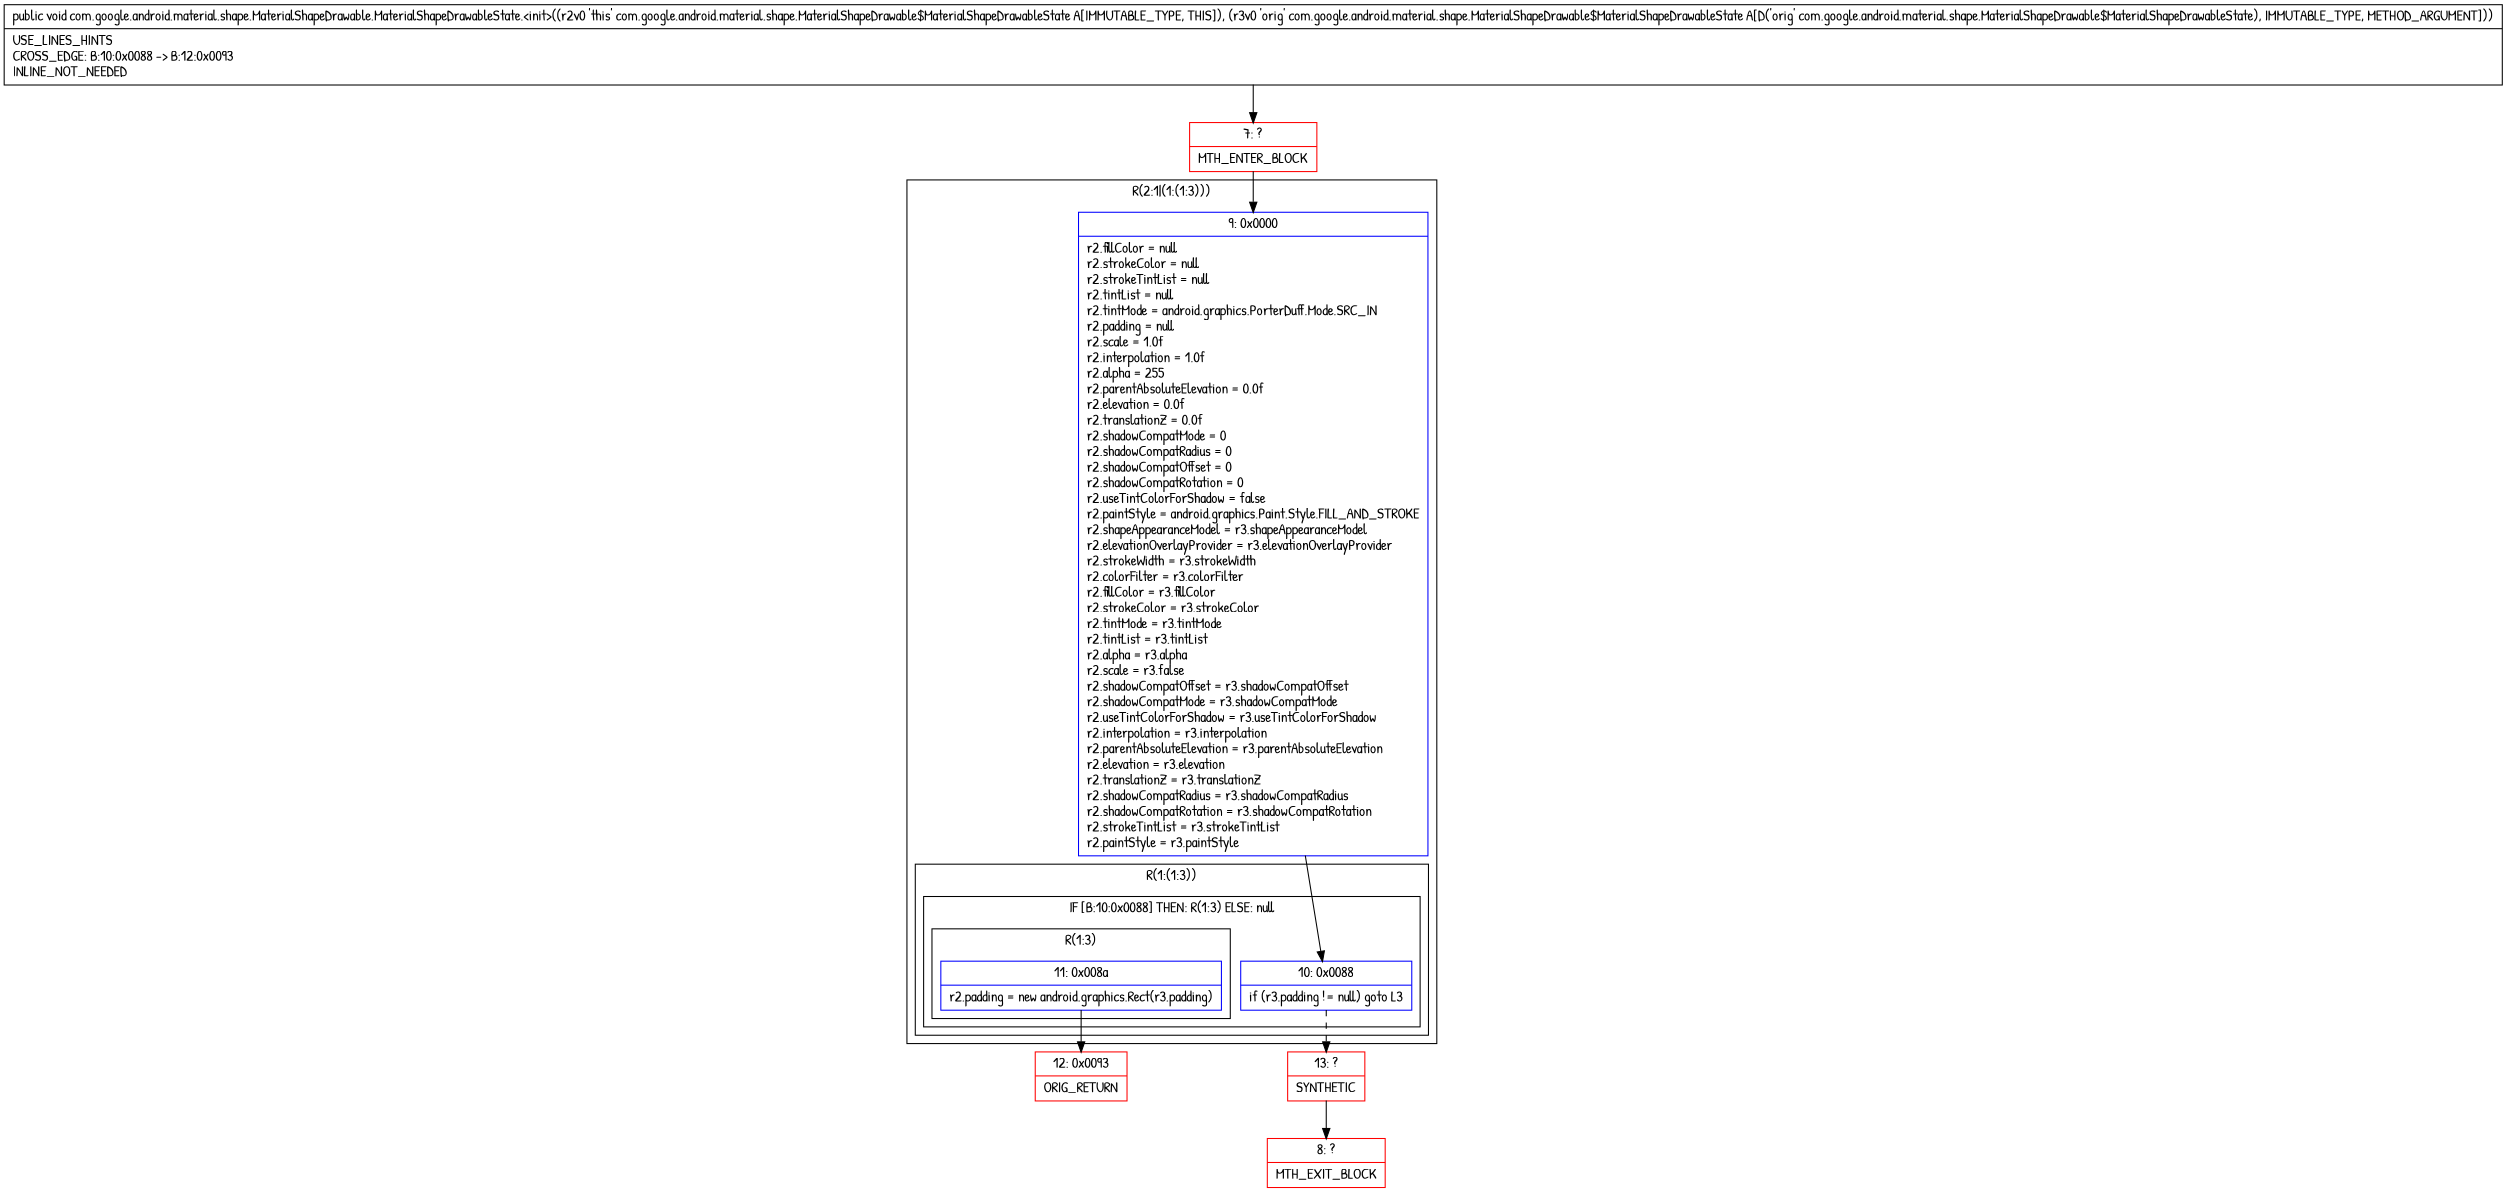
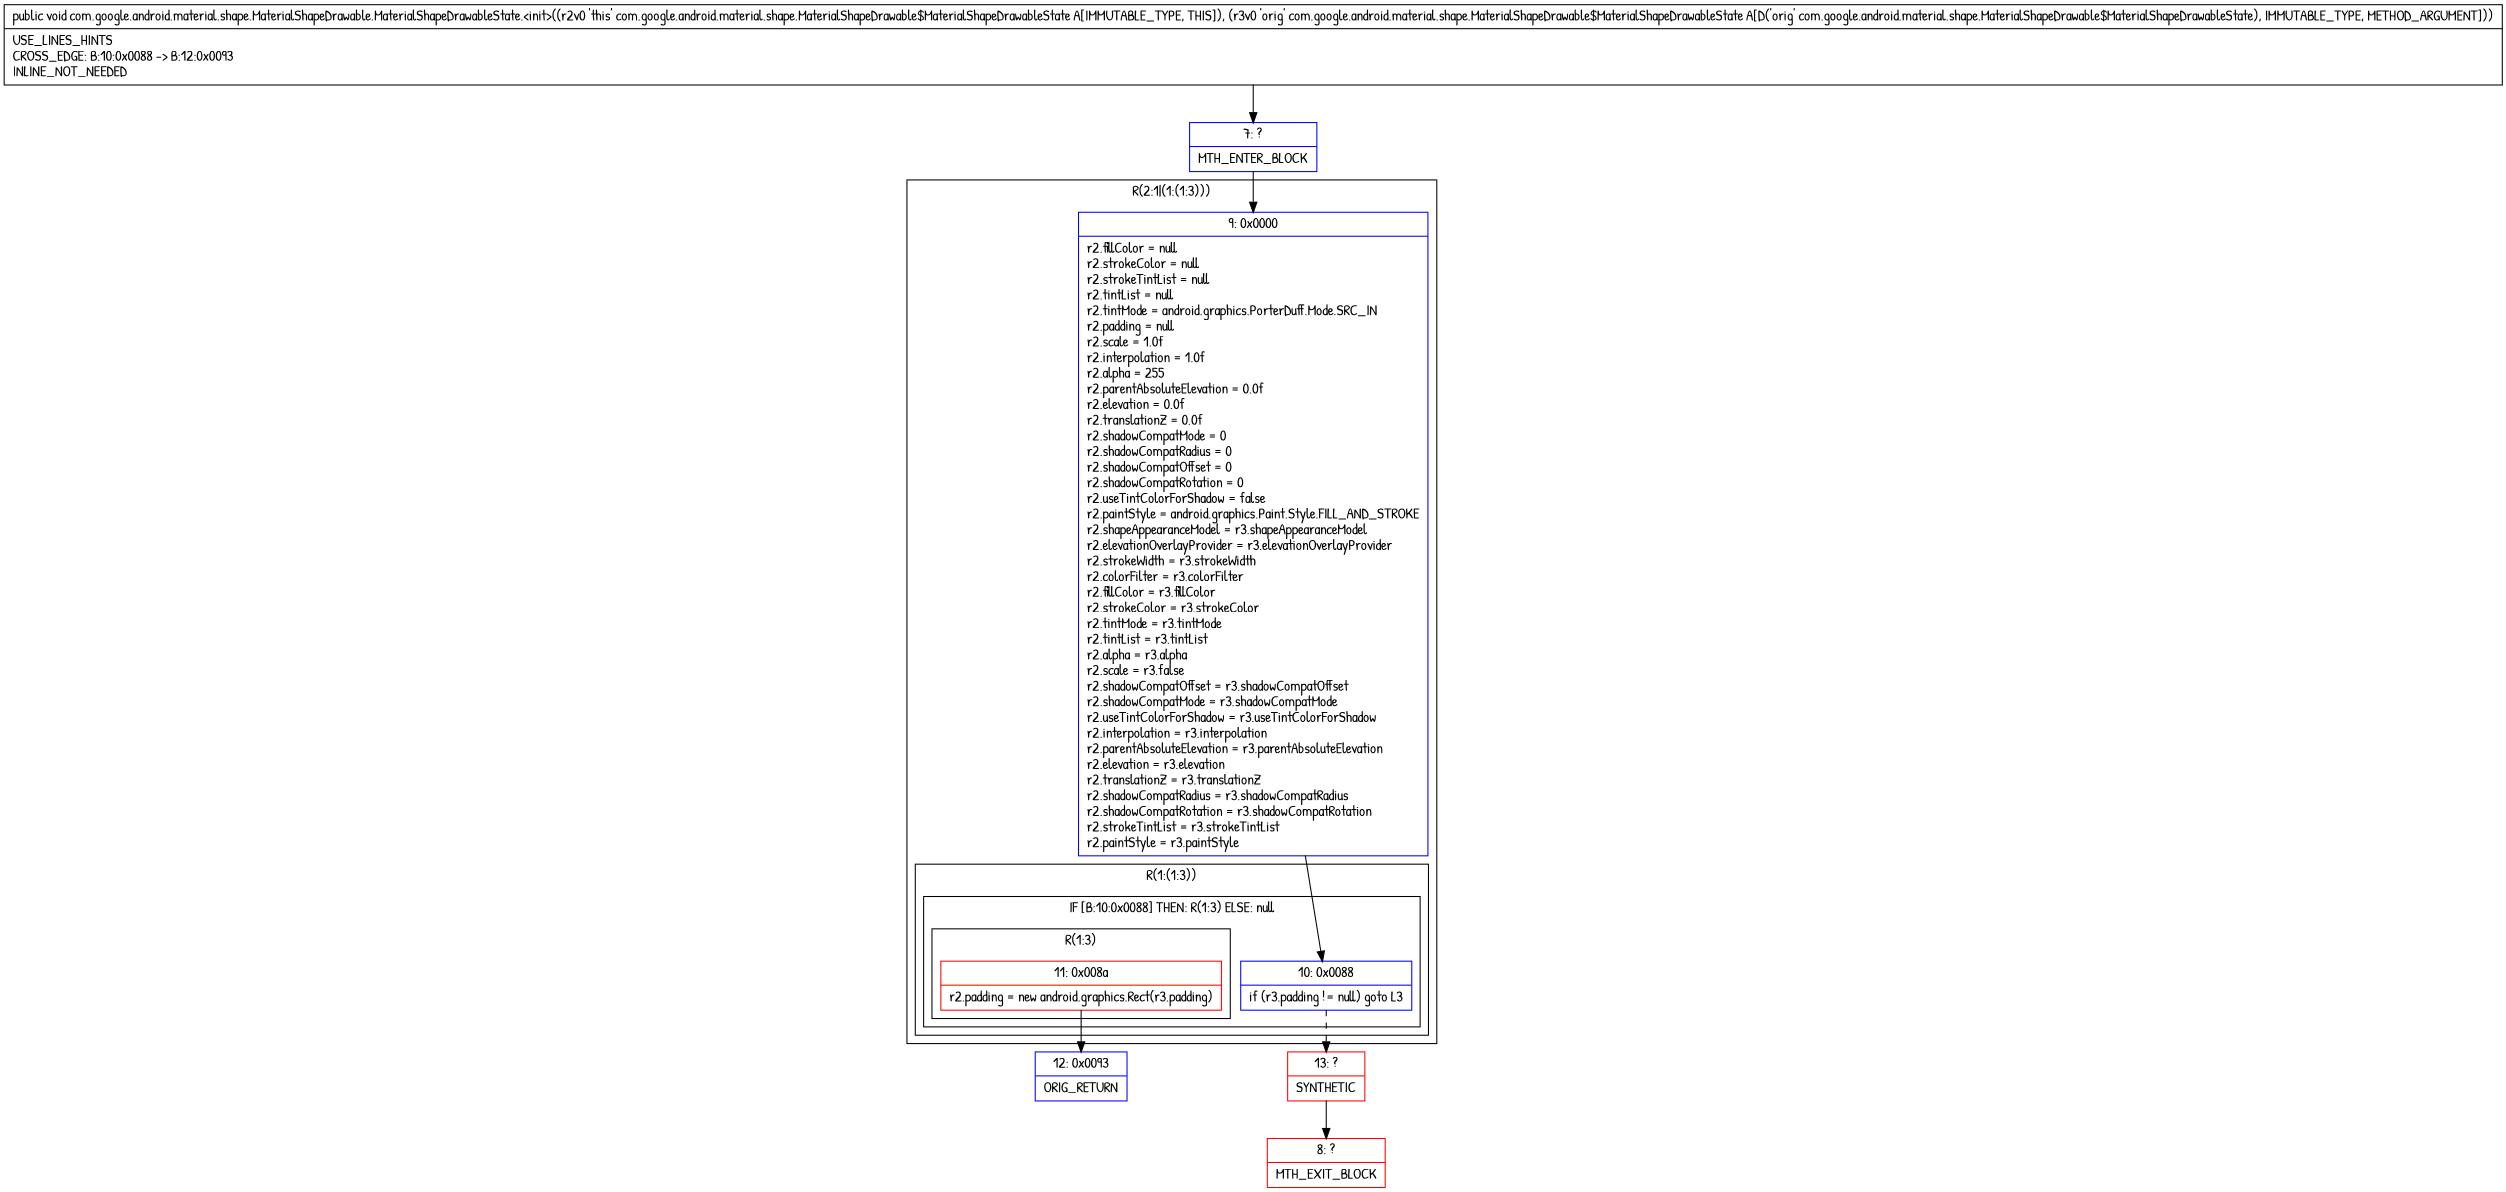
(1253, 147) -> (1253, 147)
(1081, 986) -> (1081, 986)
(1081, 1076) -> (1081, 1076)
